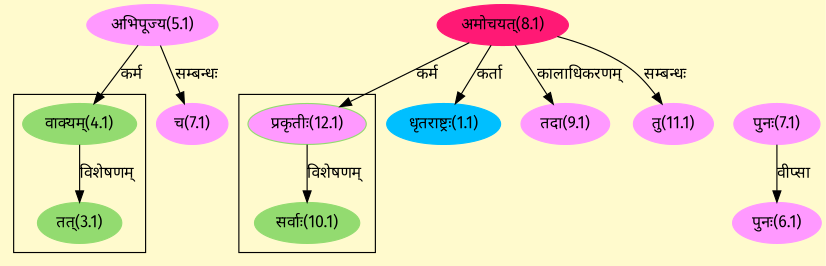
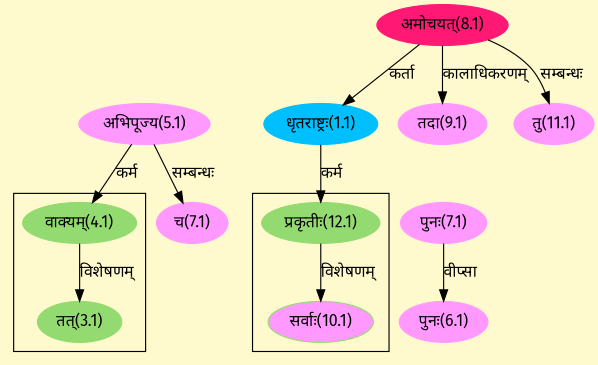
(410, 72) -> (321, 168)
(307, 124) -> (321, 223)
(307, 223) -> (321, 322)
